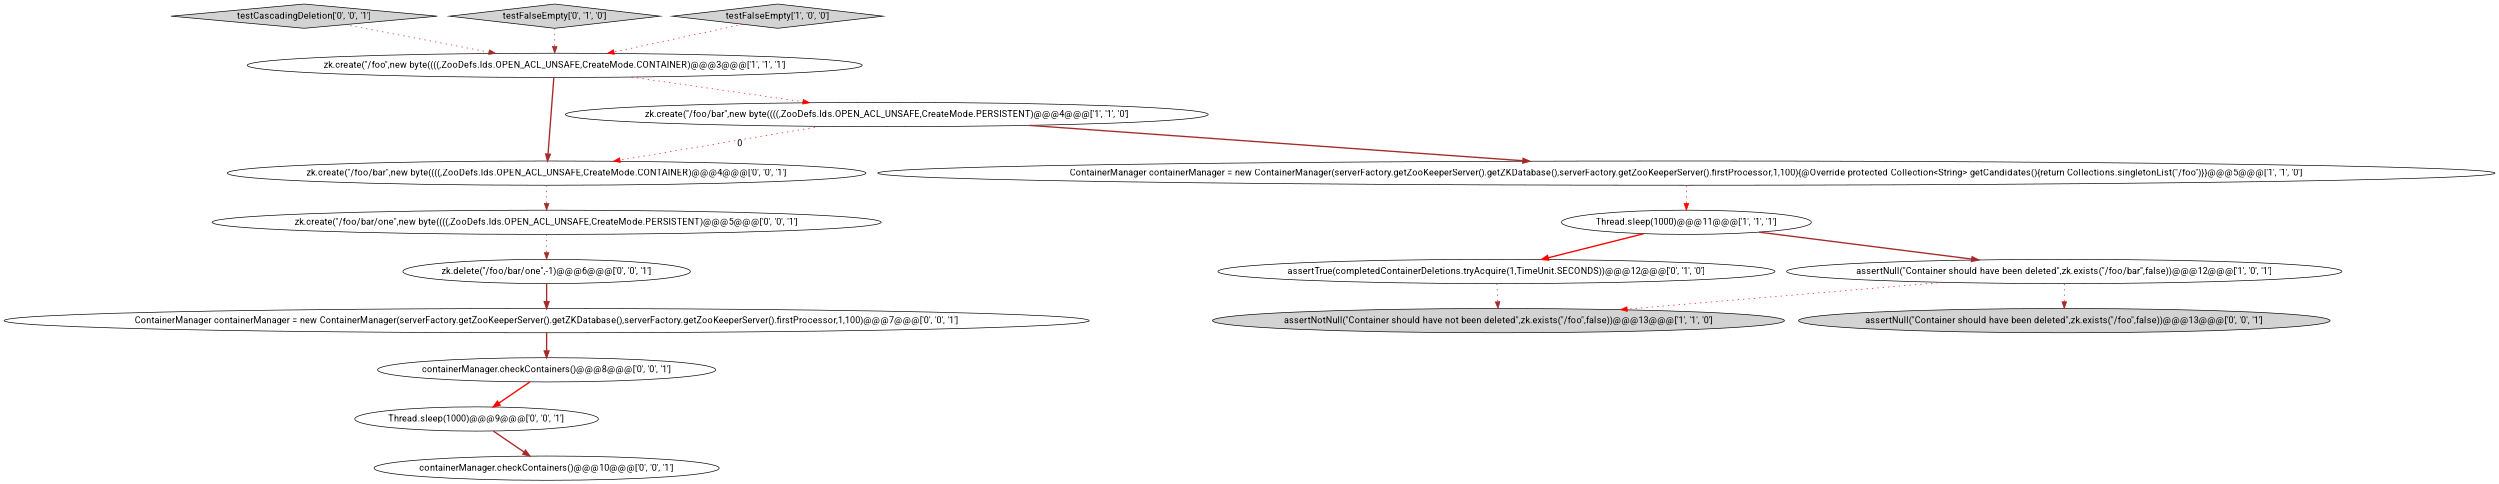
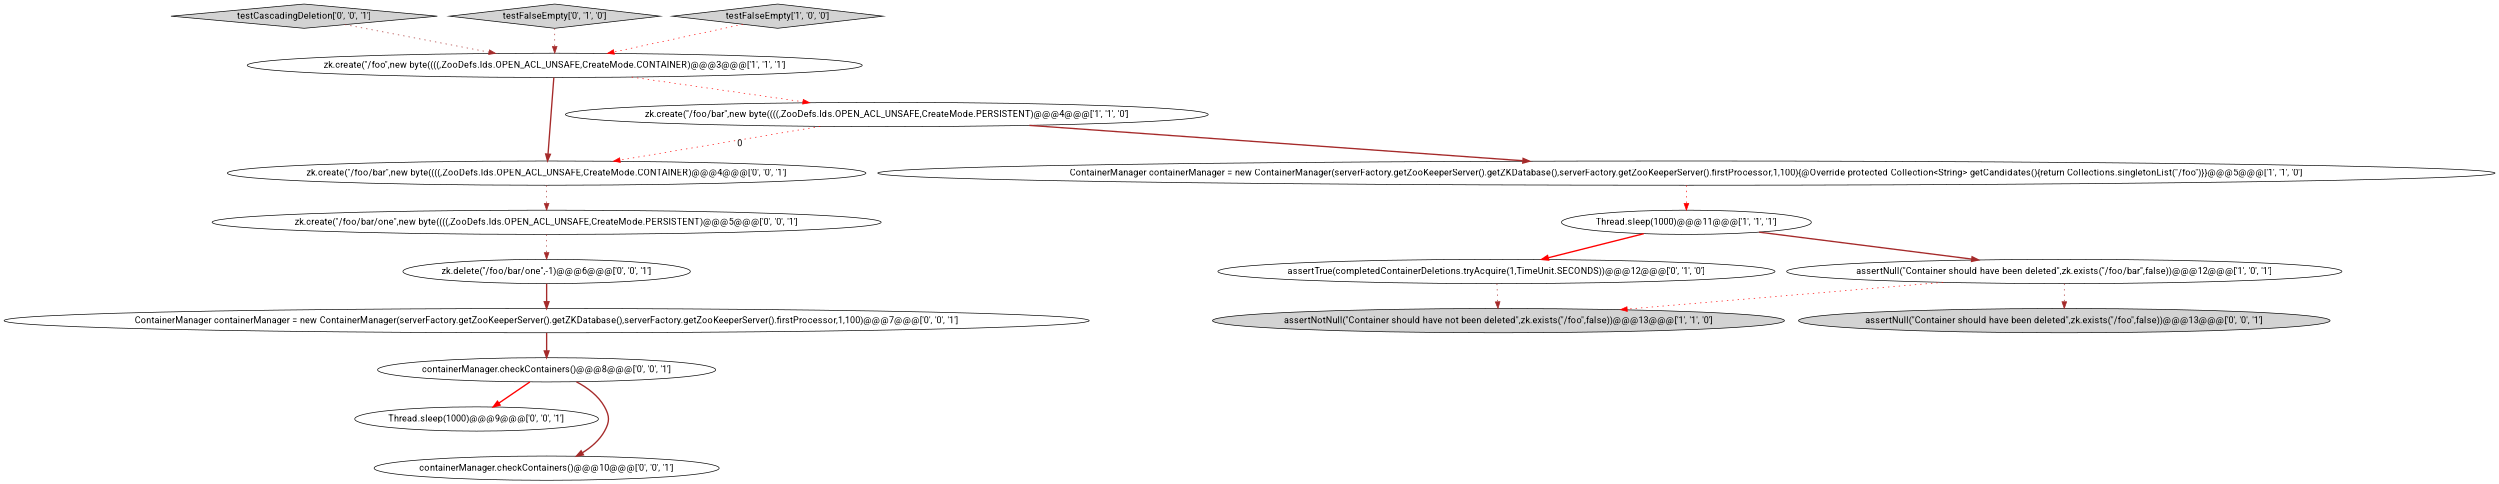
(509, 442) -> (608, 416)
